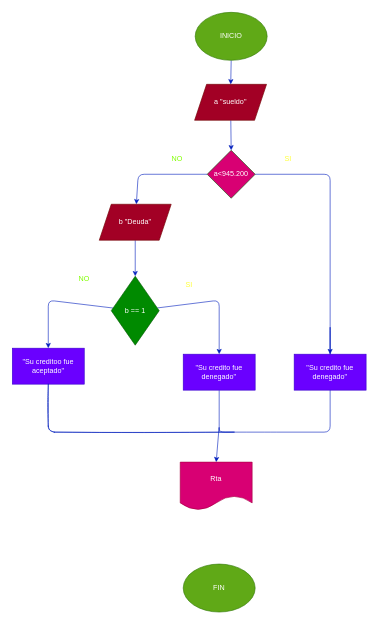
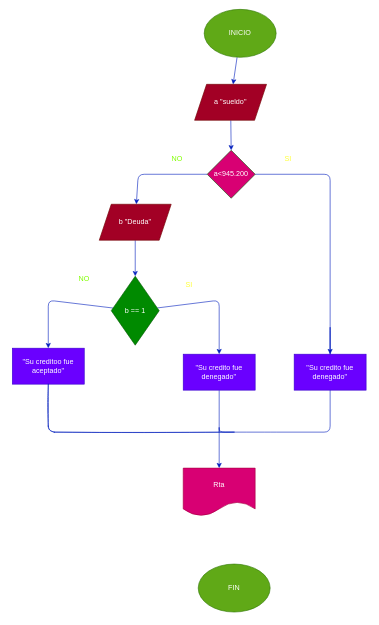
(231, 36) -> (240, 33)
(216, 486) -> (219, 492)
(219, 588) -> (234, 588)
